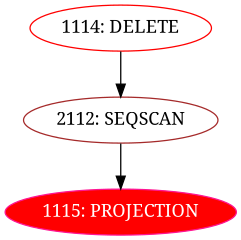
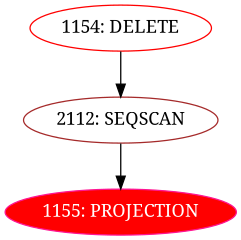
(121, 28) -> (121, 28)
(121, 212) -> (121, 212)
